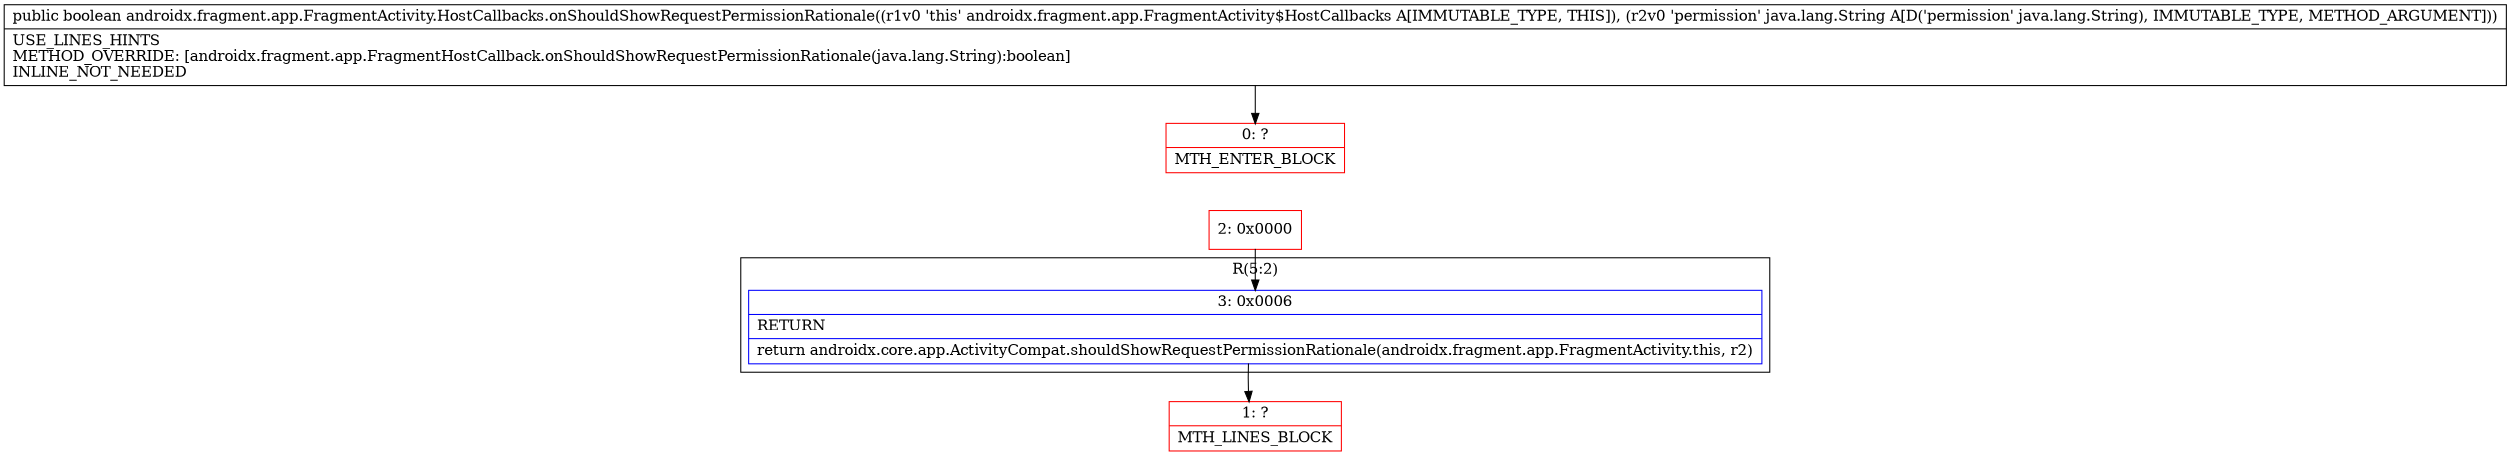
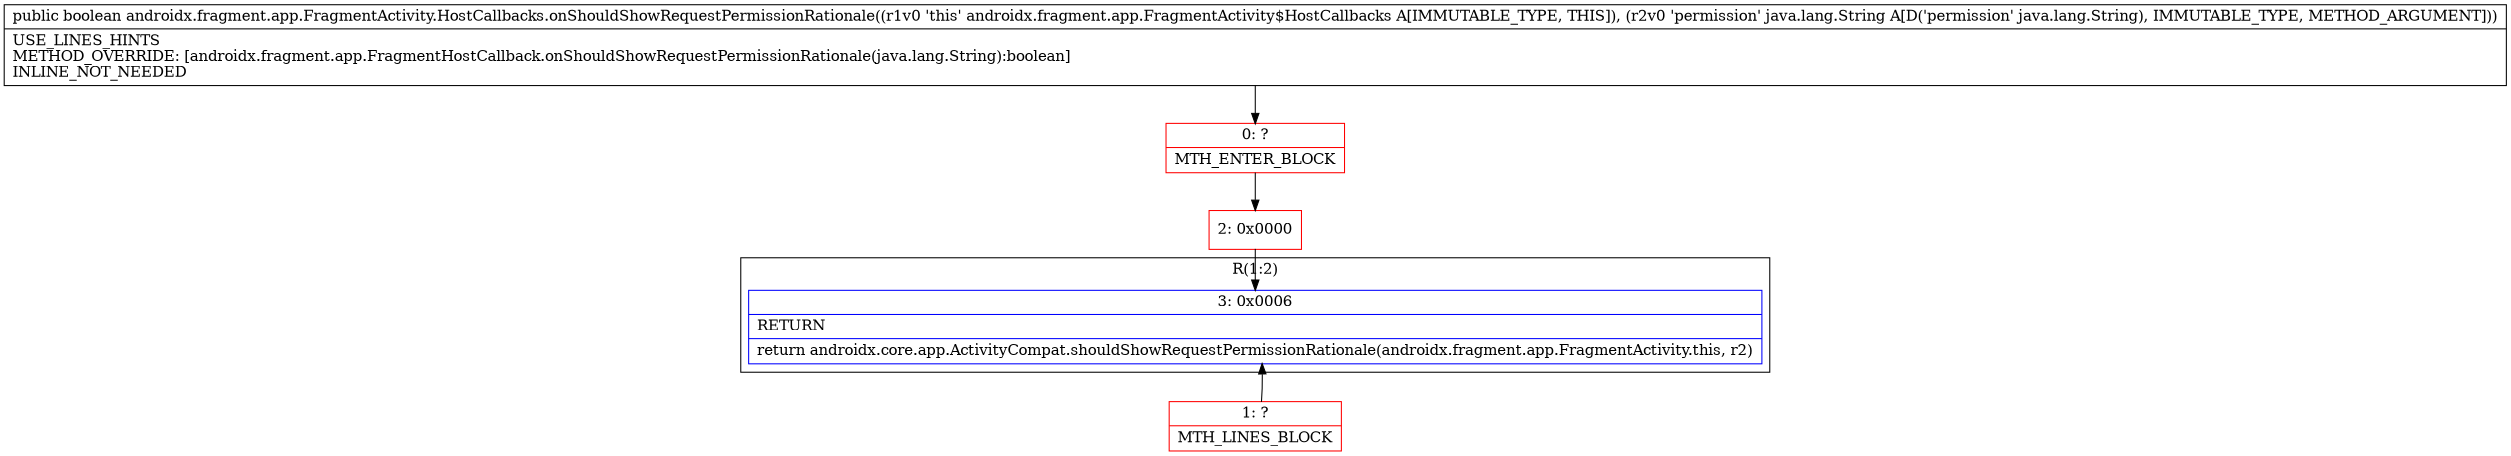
none -> (1255, 186)
(1255, 270) -> (1255, 270)
(1248, 379) -> (1262, 388)
